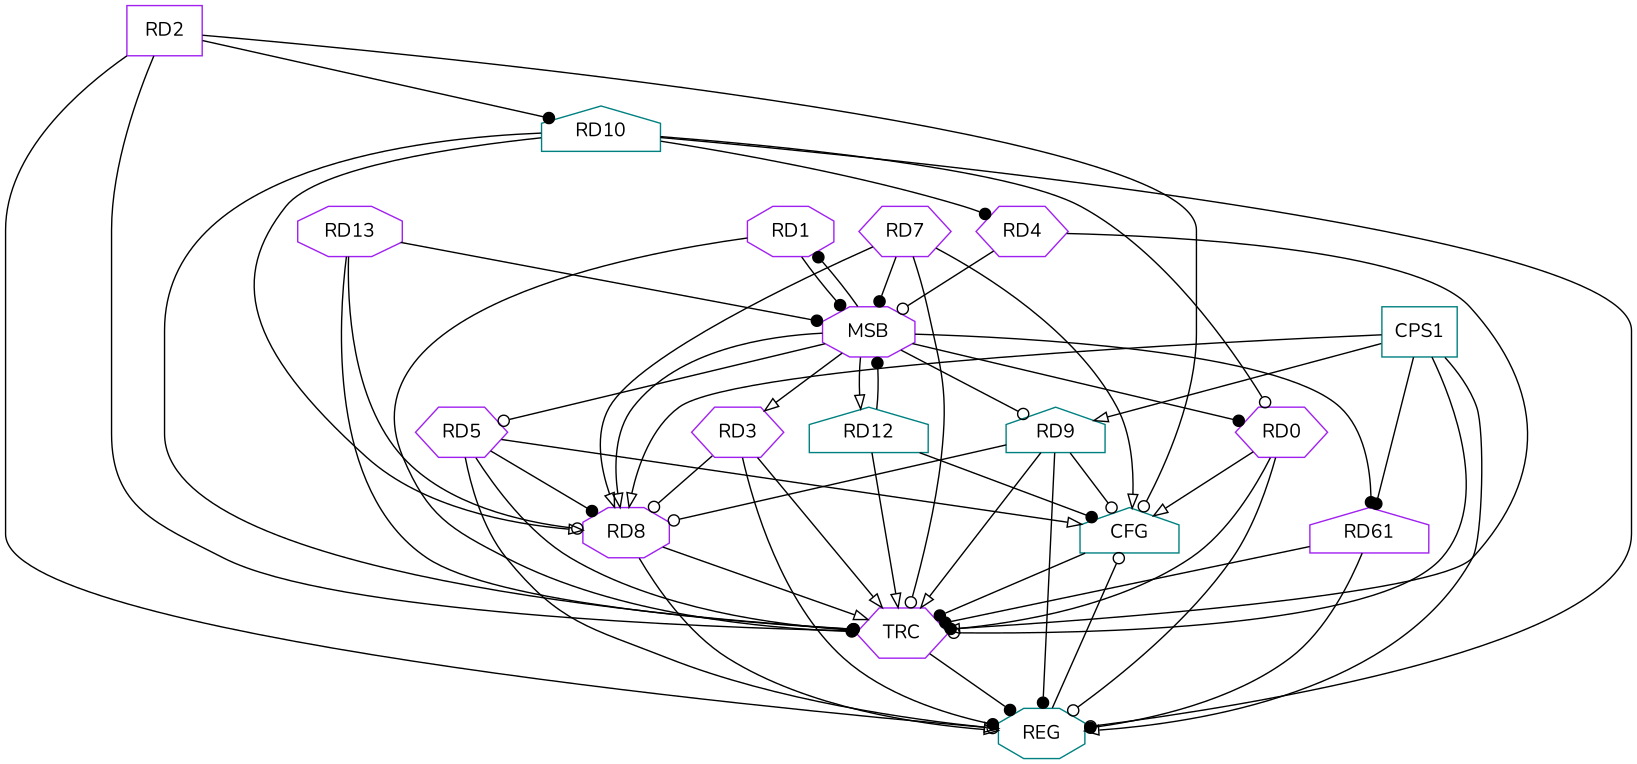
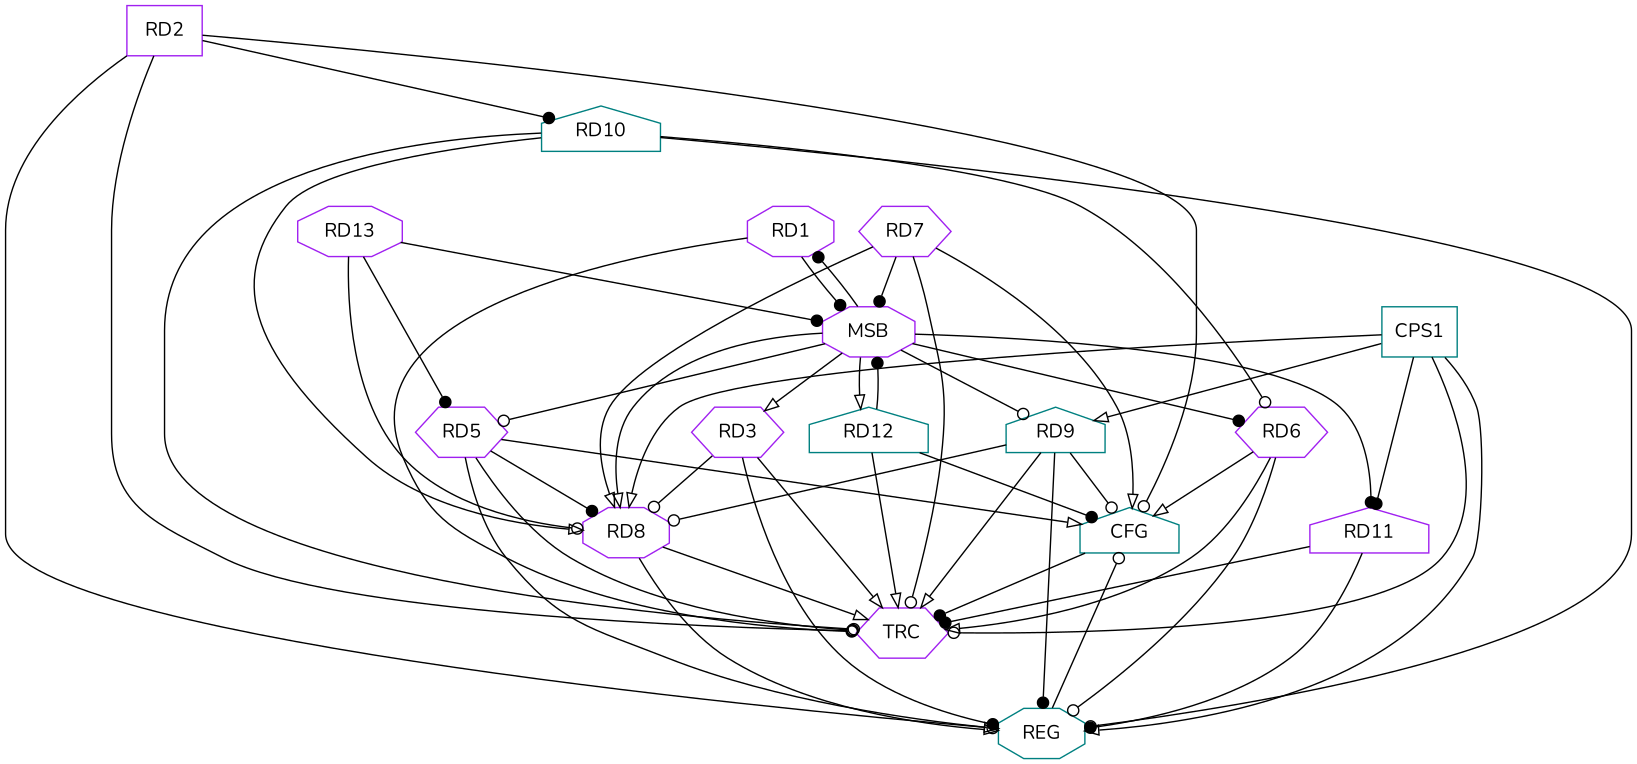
(1022, 231) -> none
(1281, 432) -> (1281, 432)
(1369, 533) -> (1369, 533)
(456, 572) -> (403, 327)
(967, 680) -> none
